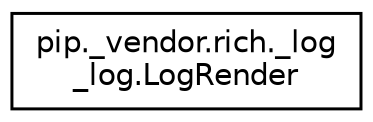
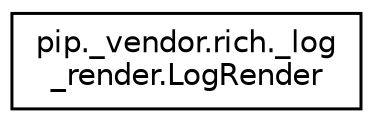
(186, 61) -> (186, 61)
